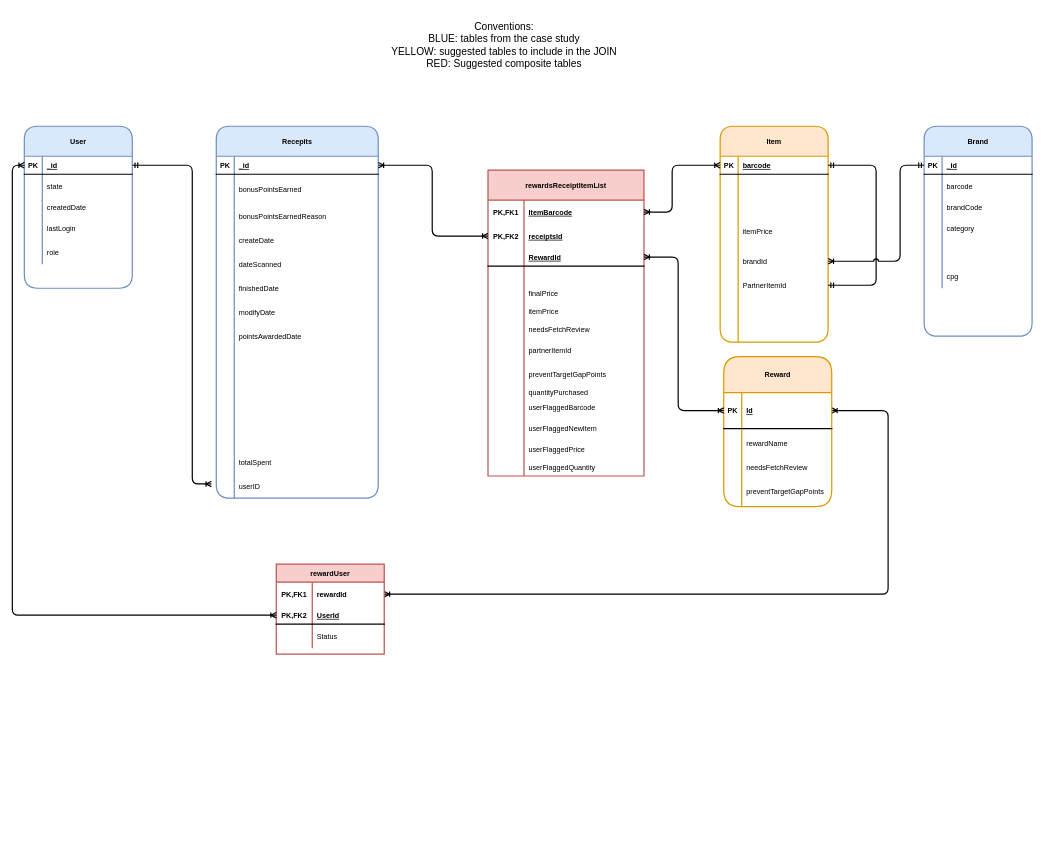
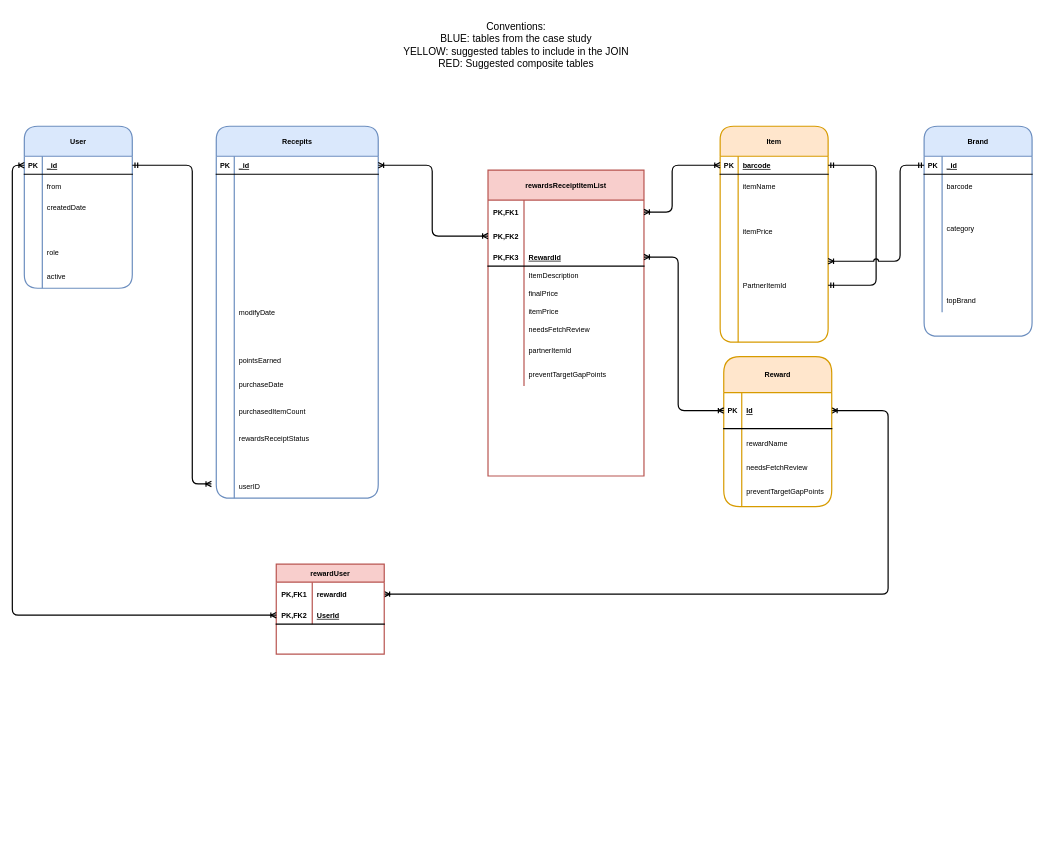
(504, 45) -> (516, 45)
none -> (783, 186)
(57, 187) -> (55, 187)
(306, 189) -> none
(987, 207) -> none
(584, 212) -> none
(306, 216) -> none
(87, 228) -> none
(584, 236) -> none
(306, 240) -> none
none -> (506, 257)
(783, 261) -> none
(306, 264) -> none
none -> (584, 275)
none -> (87, 276)
(987, 276) -> none
(306, 288) -> none
none -> (987, 300)
(306, 336) -> none
none -> (306, 360)
none -> (306, 384)
(584, 392) -> none
(584, 407) -> none
none -> (306, 411)
(584, 428) -> none
none -> (306, 438)
(584, 449) -> none
(306, 462) -> none
(584, 467) -> none
(348, 636) -> none
